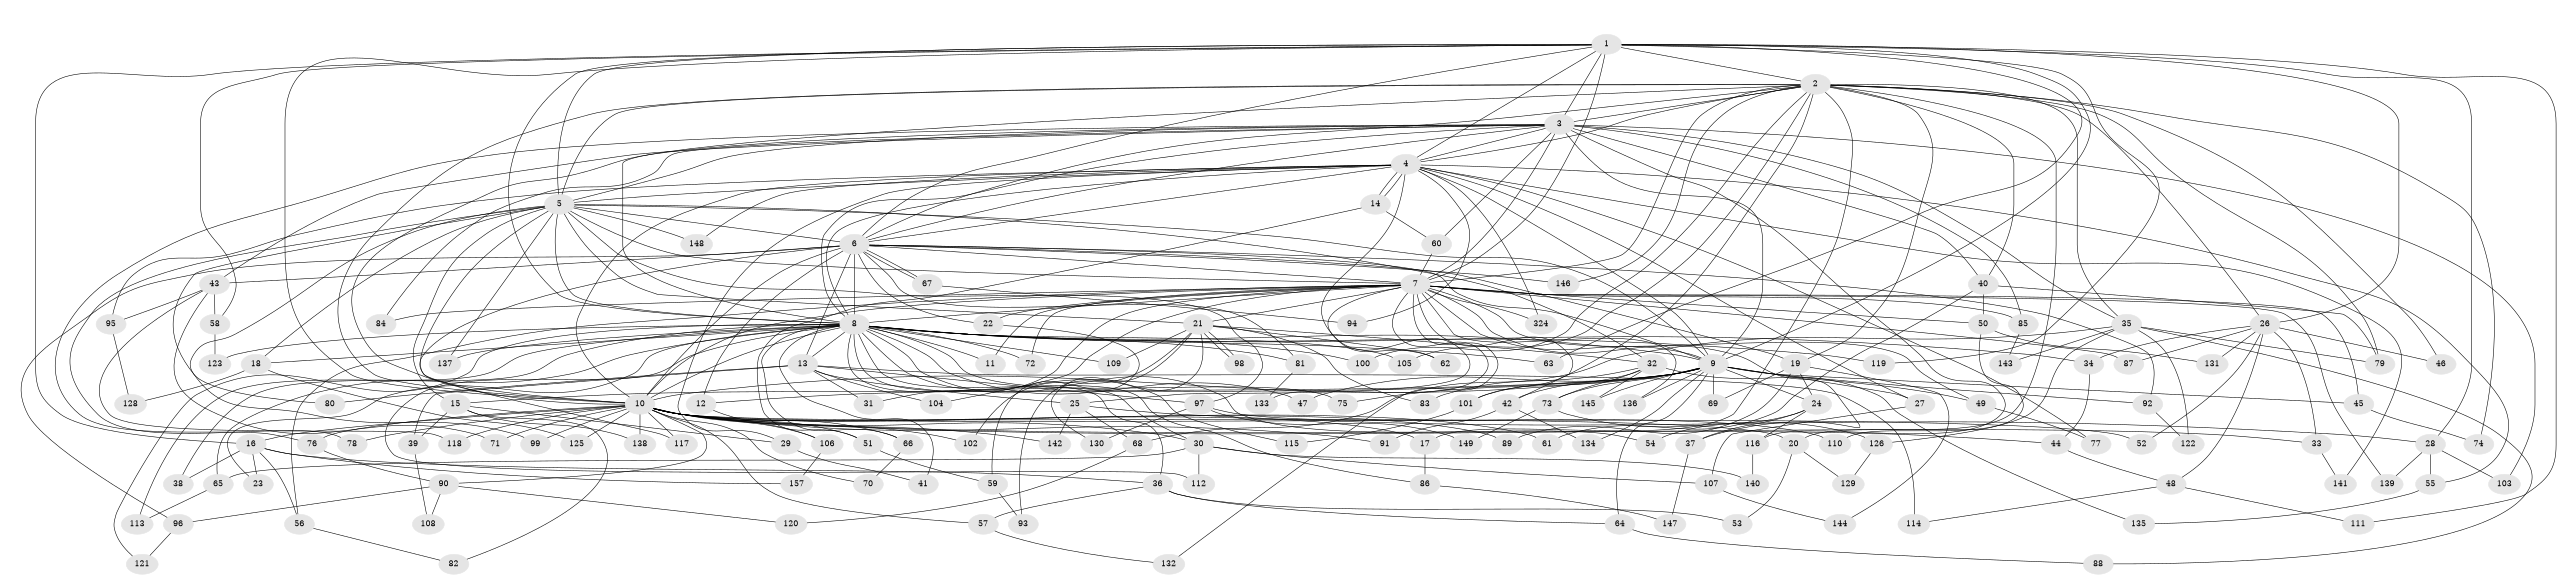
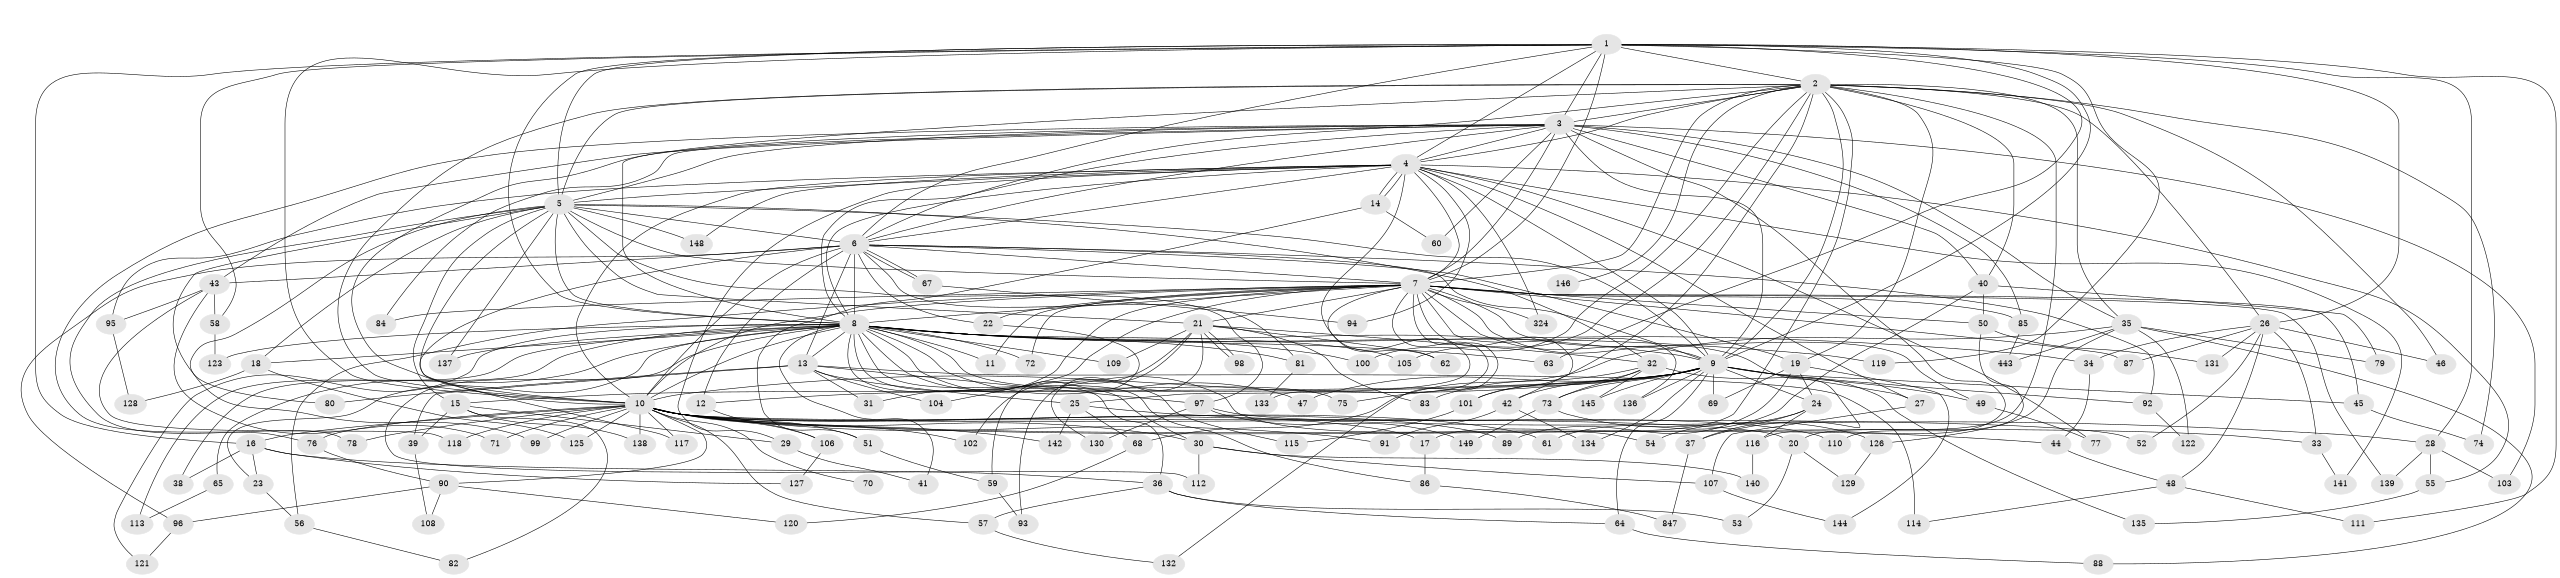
(2142, 144) -> (1825, 242)
(1209, 258) -> none
(1426, 264) -> (1452, 224)
(2006, 364) -> (2006, 364)
(908, 444) -> none
(707, 460) -> none
(282, 481) -> (279, 504)
(797, 484) -> (797, 484)
(1670, 524) -> (1670, 524)
